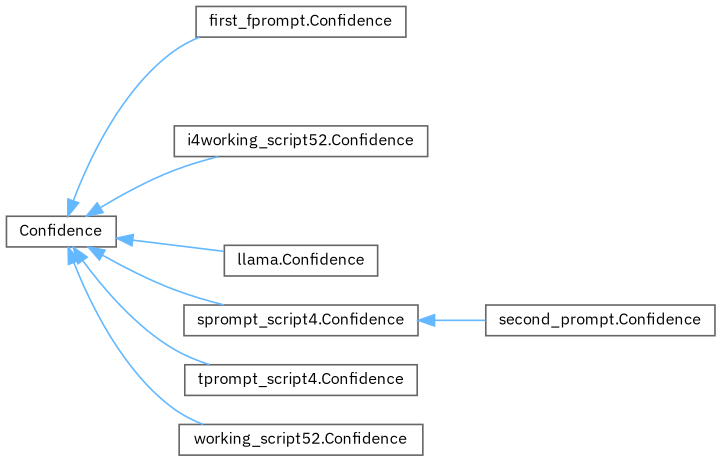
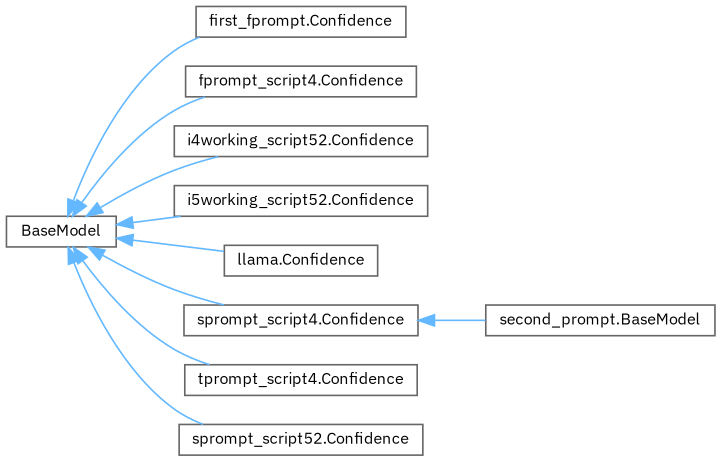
none -> (301, 82)
none -> (301, 201)
(61, 232) -> (61, 232)
(600, 320) -> (600, 320)
(301, 440) -> (301, 440)
